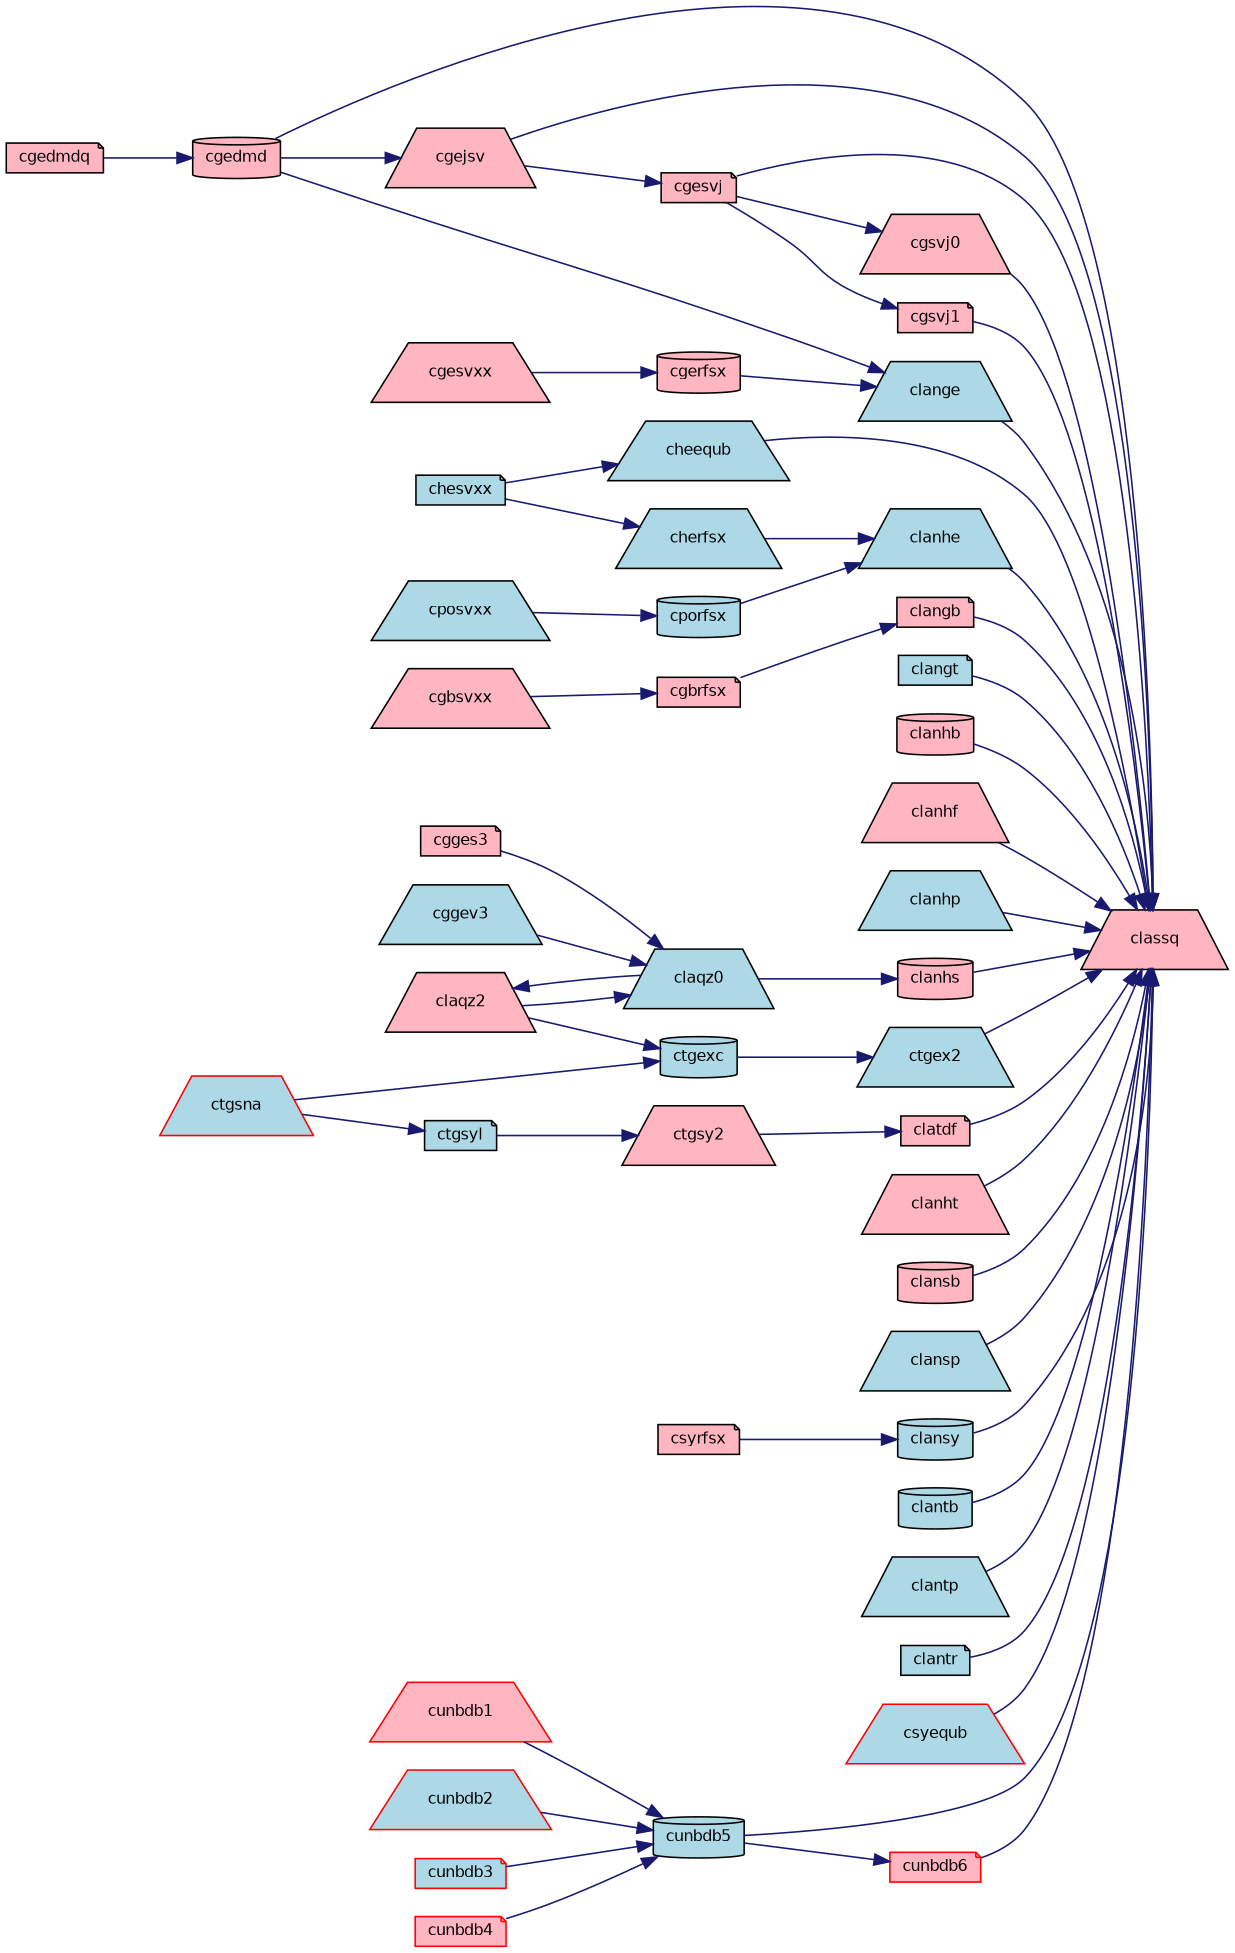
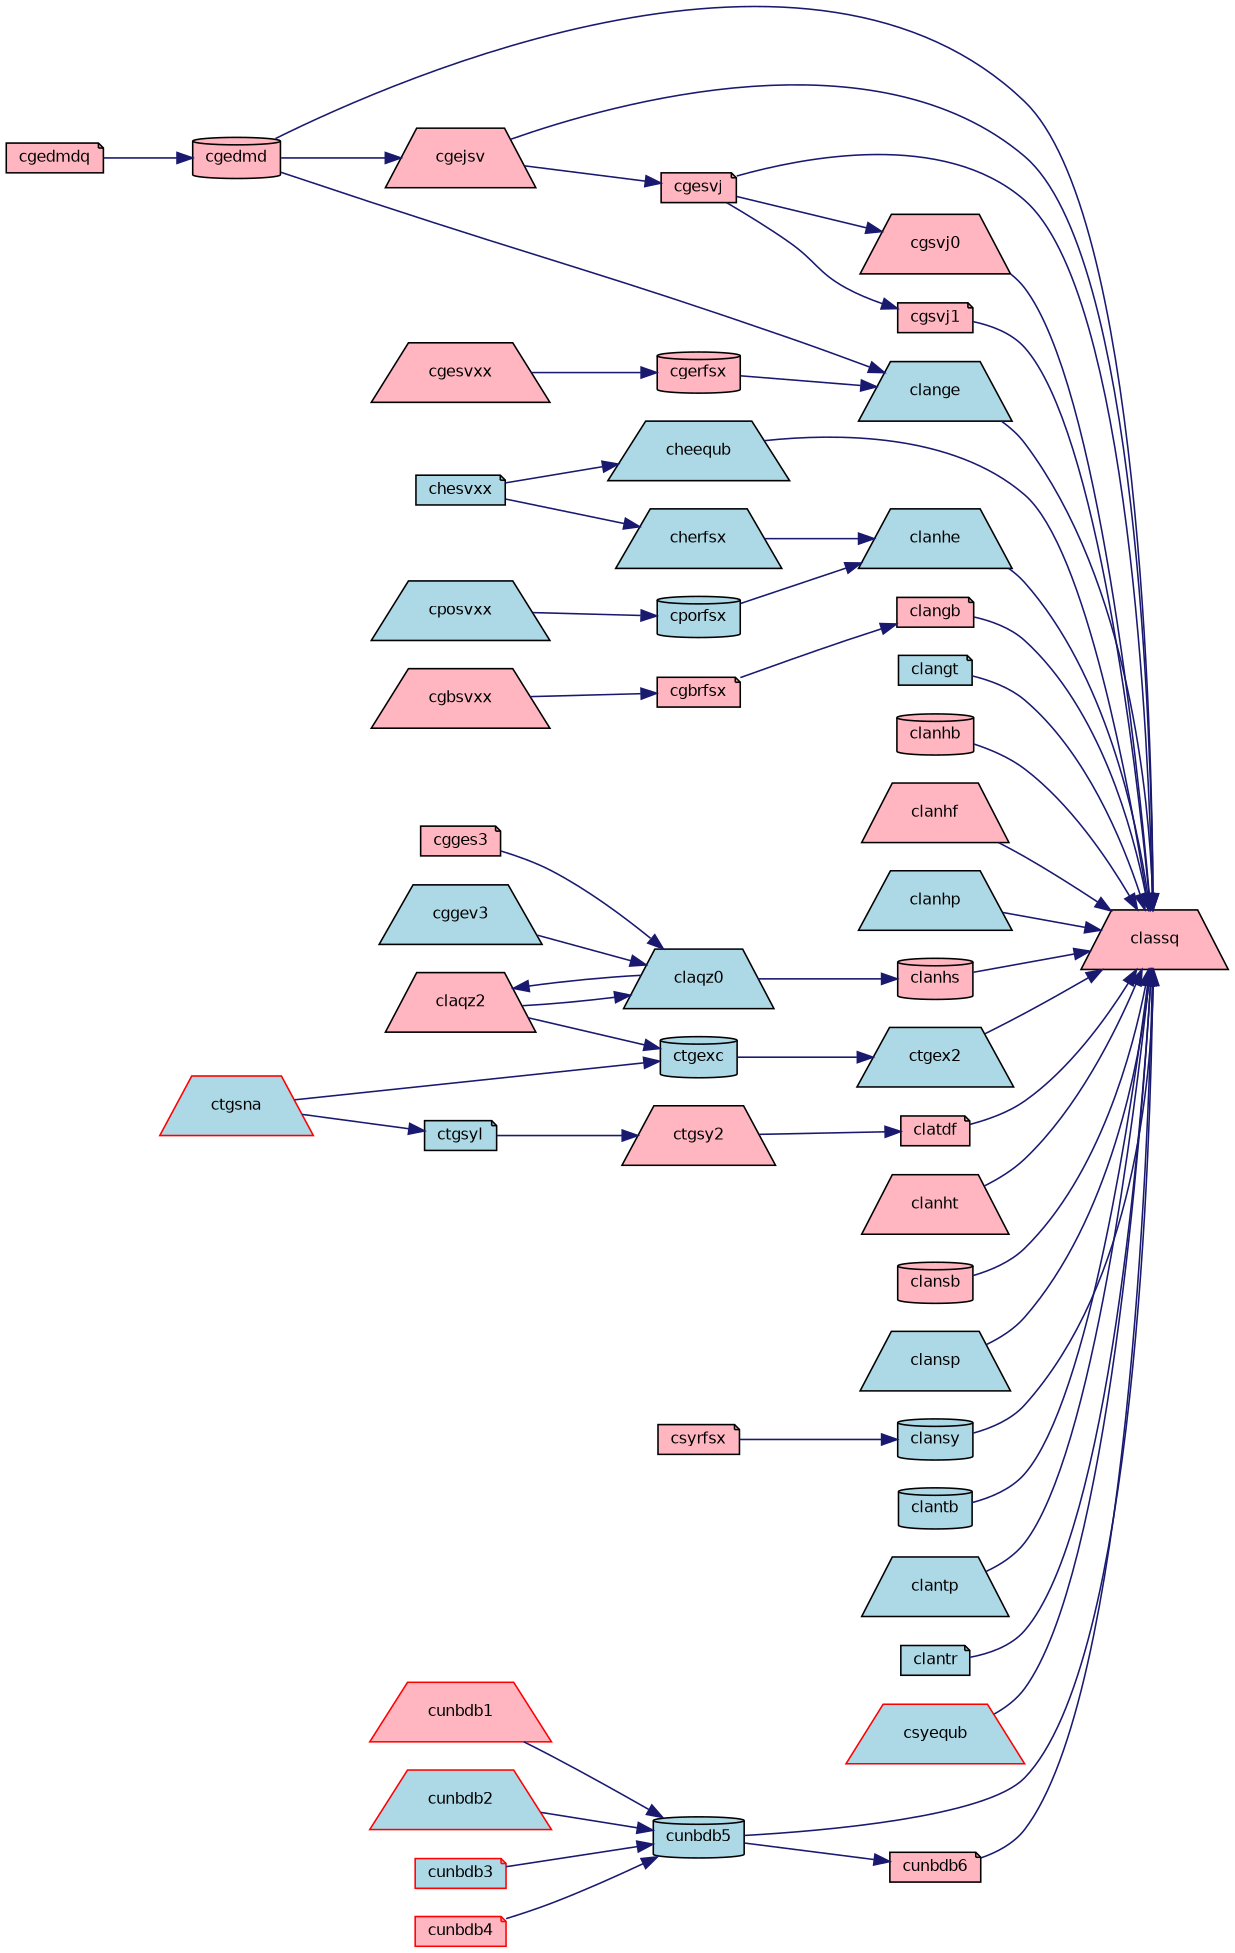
(935, 1867) -> (935, 1867)
